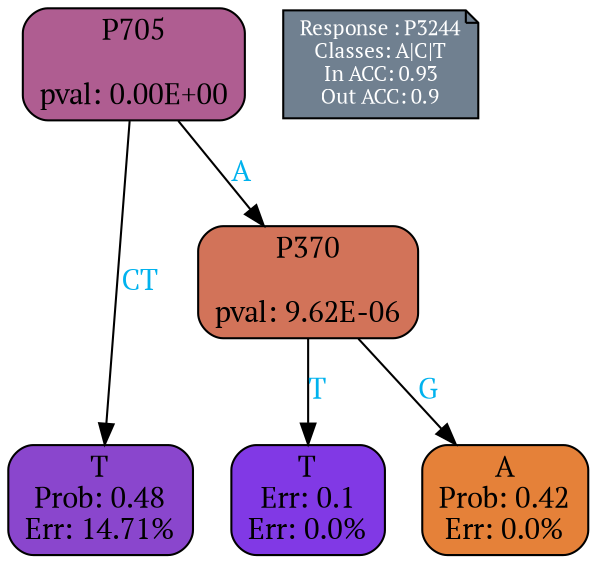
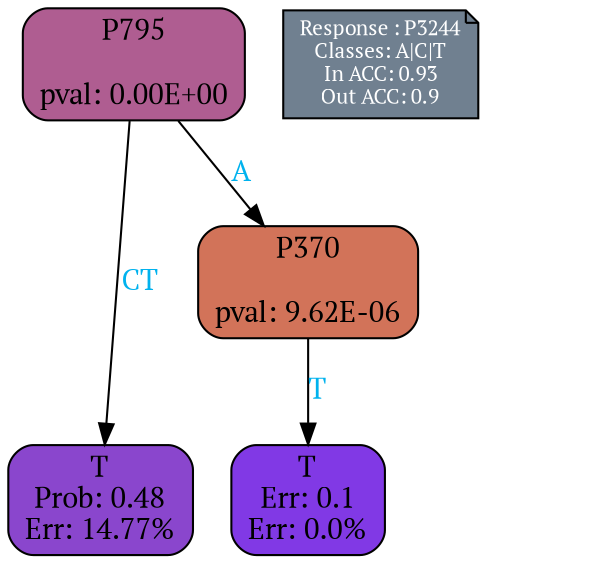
(134, 64) -> (134, 64)
(101, 500) -> (101, 500)
(505, 500) -> none
